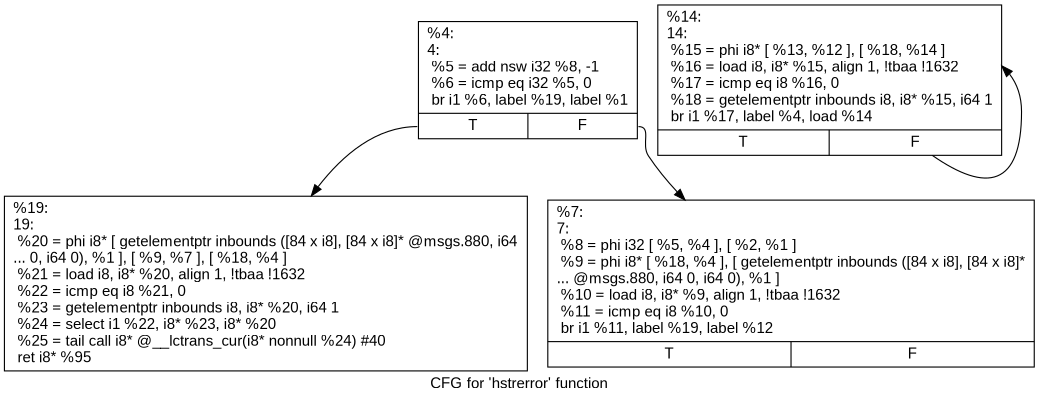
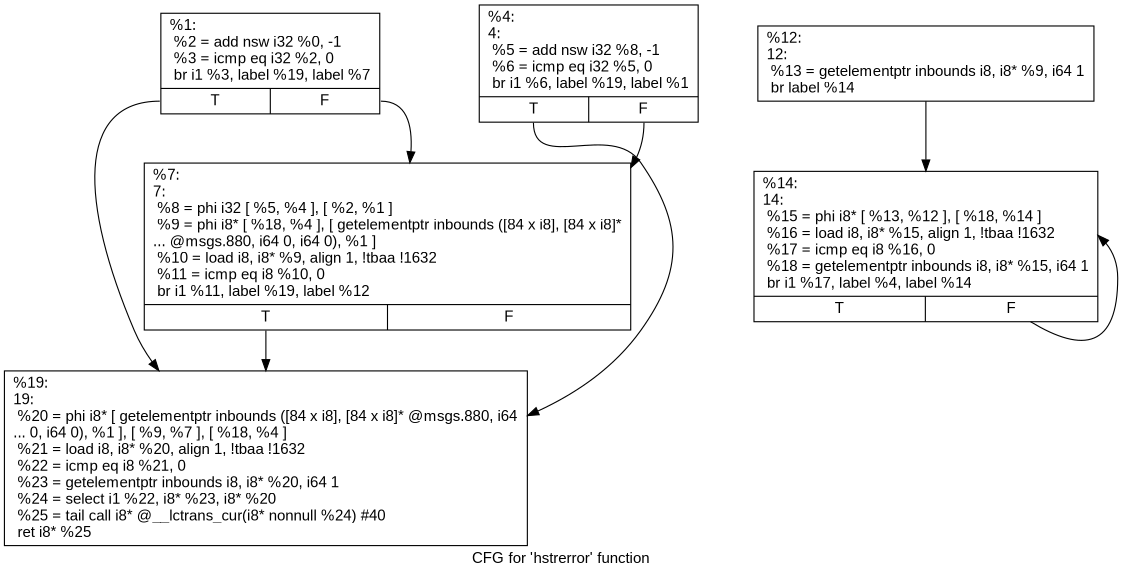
none -> (270, 64)
none -> (926, 64)
(770, 117) -> (868, 283)
none -> (266, 345)
(53, 358) -> (53, 532)
